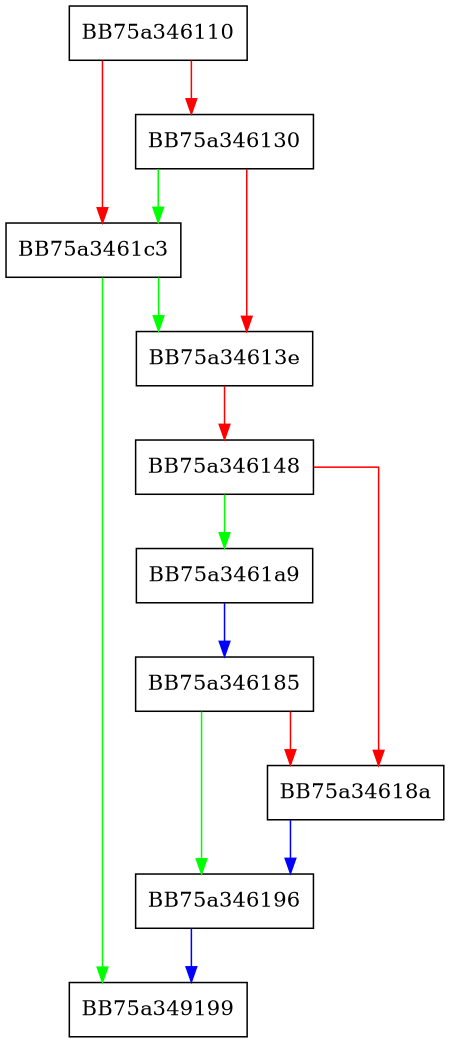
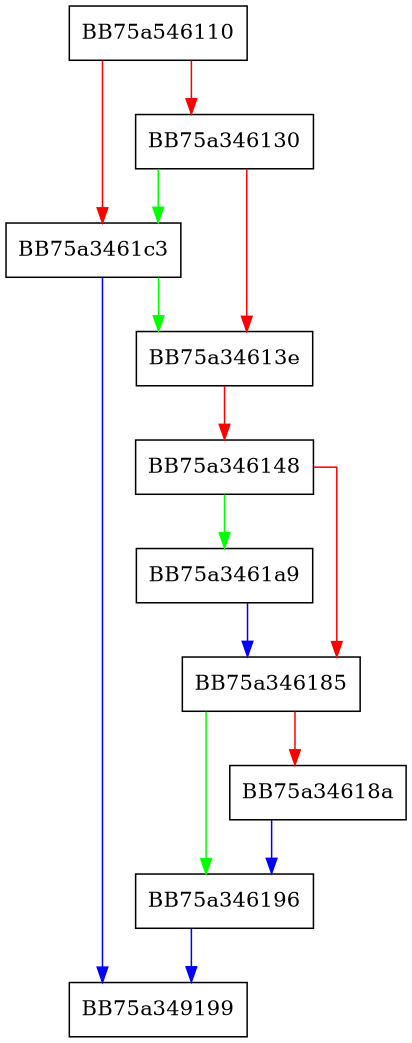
(158, 33) -> (158, 33)
(379, 576) -> (337, 543)
(102, 622) -> (102, 622)
